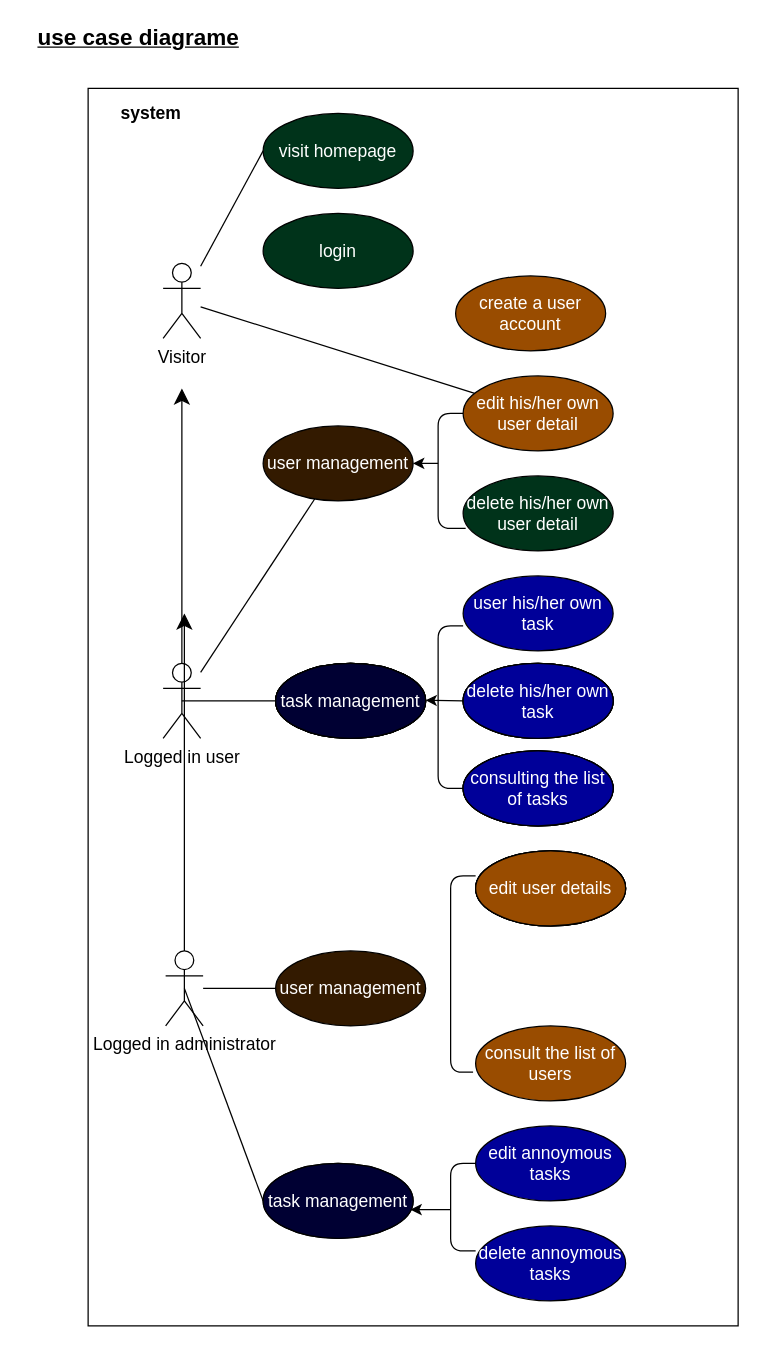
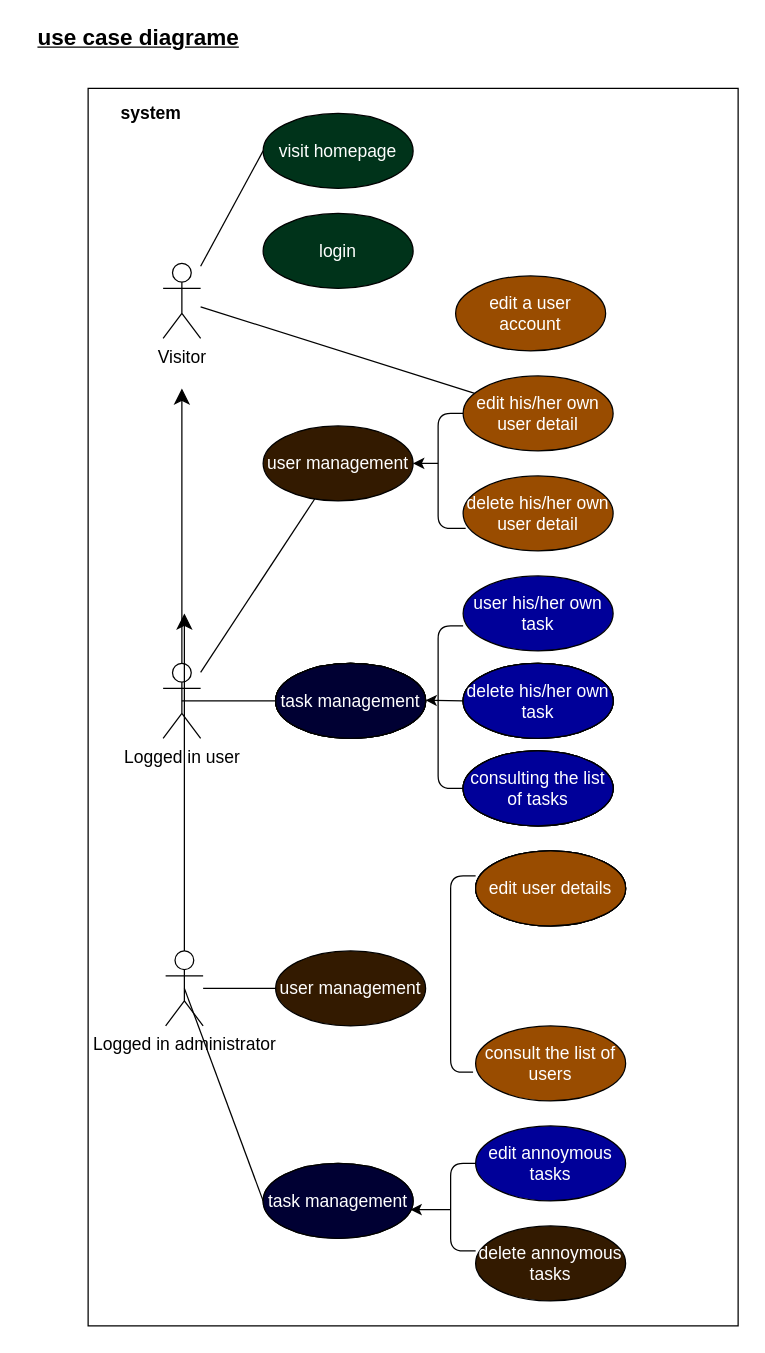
(531, 313) -> (531, 313)
(538, 513) -> (538, 513)
(551, 1263) -> (551, 1263)
